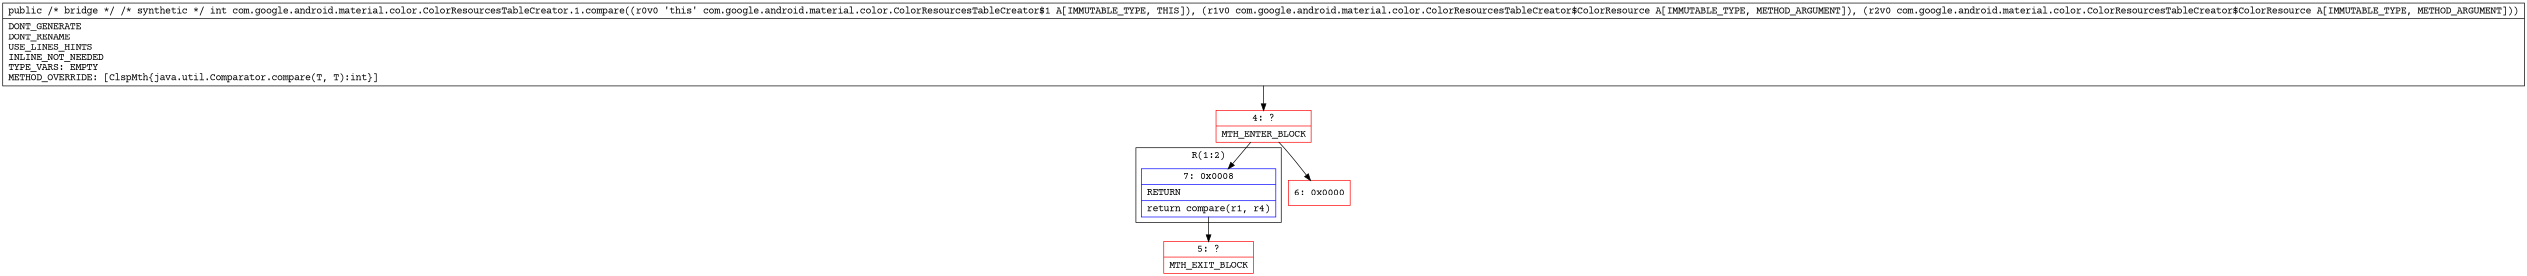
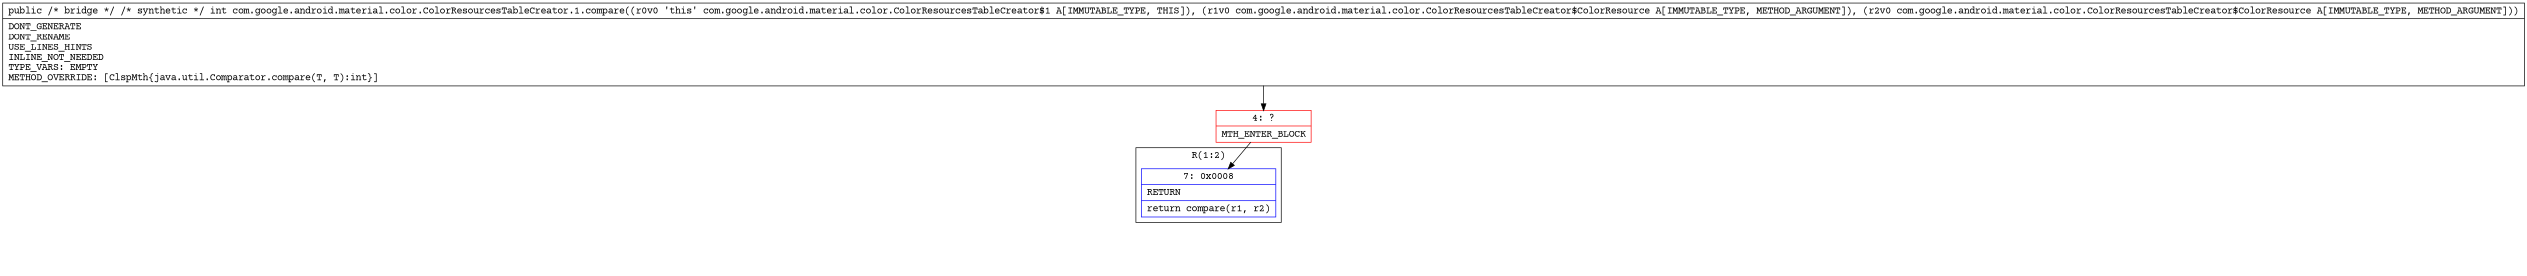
(1319, 193) -> none
(1209, 209) -> (1209, 209)
(1209, 257) -> none
